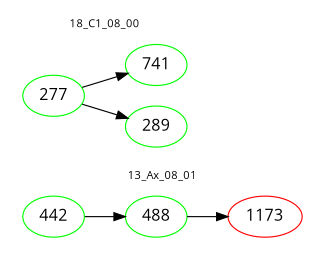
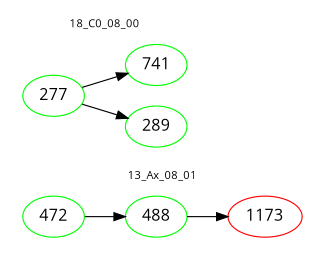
(105, 25) -> (105, 25)
(54, 217) -> (54, 217)
